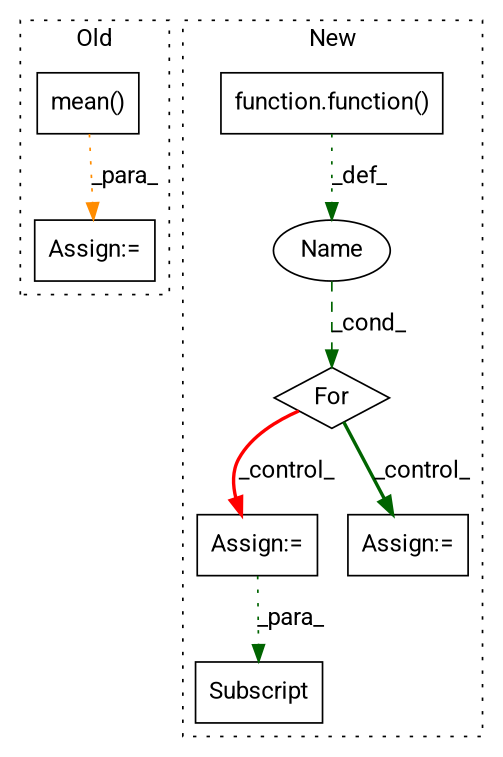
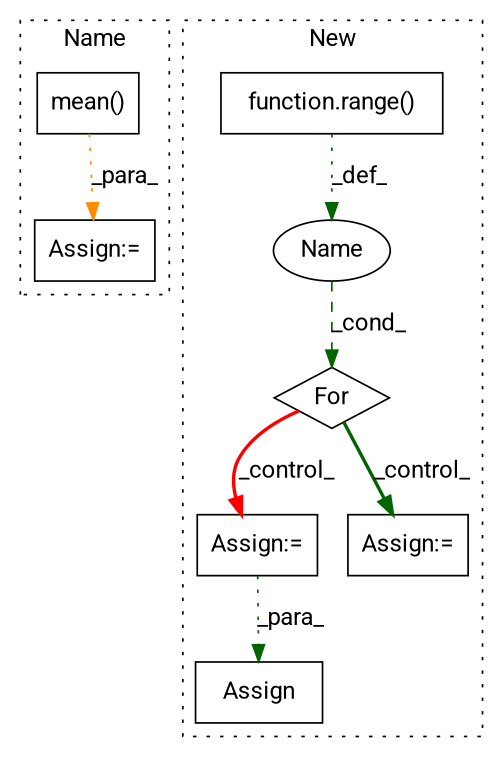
(95, 40) -> (95, 40)
(332, 103) -> (332, 103)
(259, 692) -> (259, 692)
